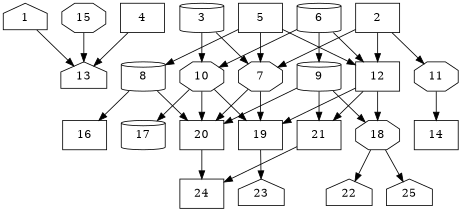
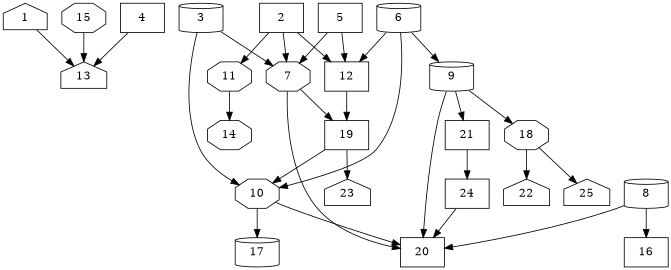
(207, 45) -> none
(227, 102) -> (302, 164)
(352, 102) -> none
(378, 102) -> none
(436, 135) -> (230, 135)
(202, 160) -> (447, 220)
